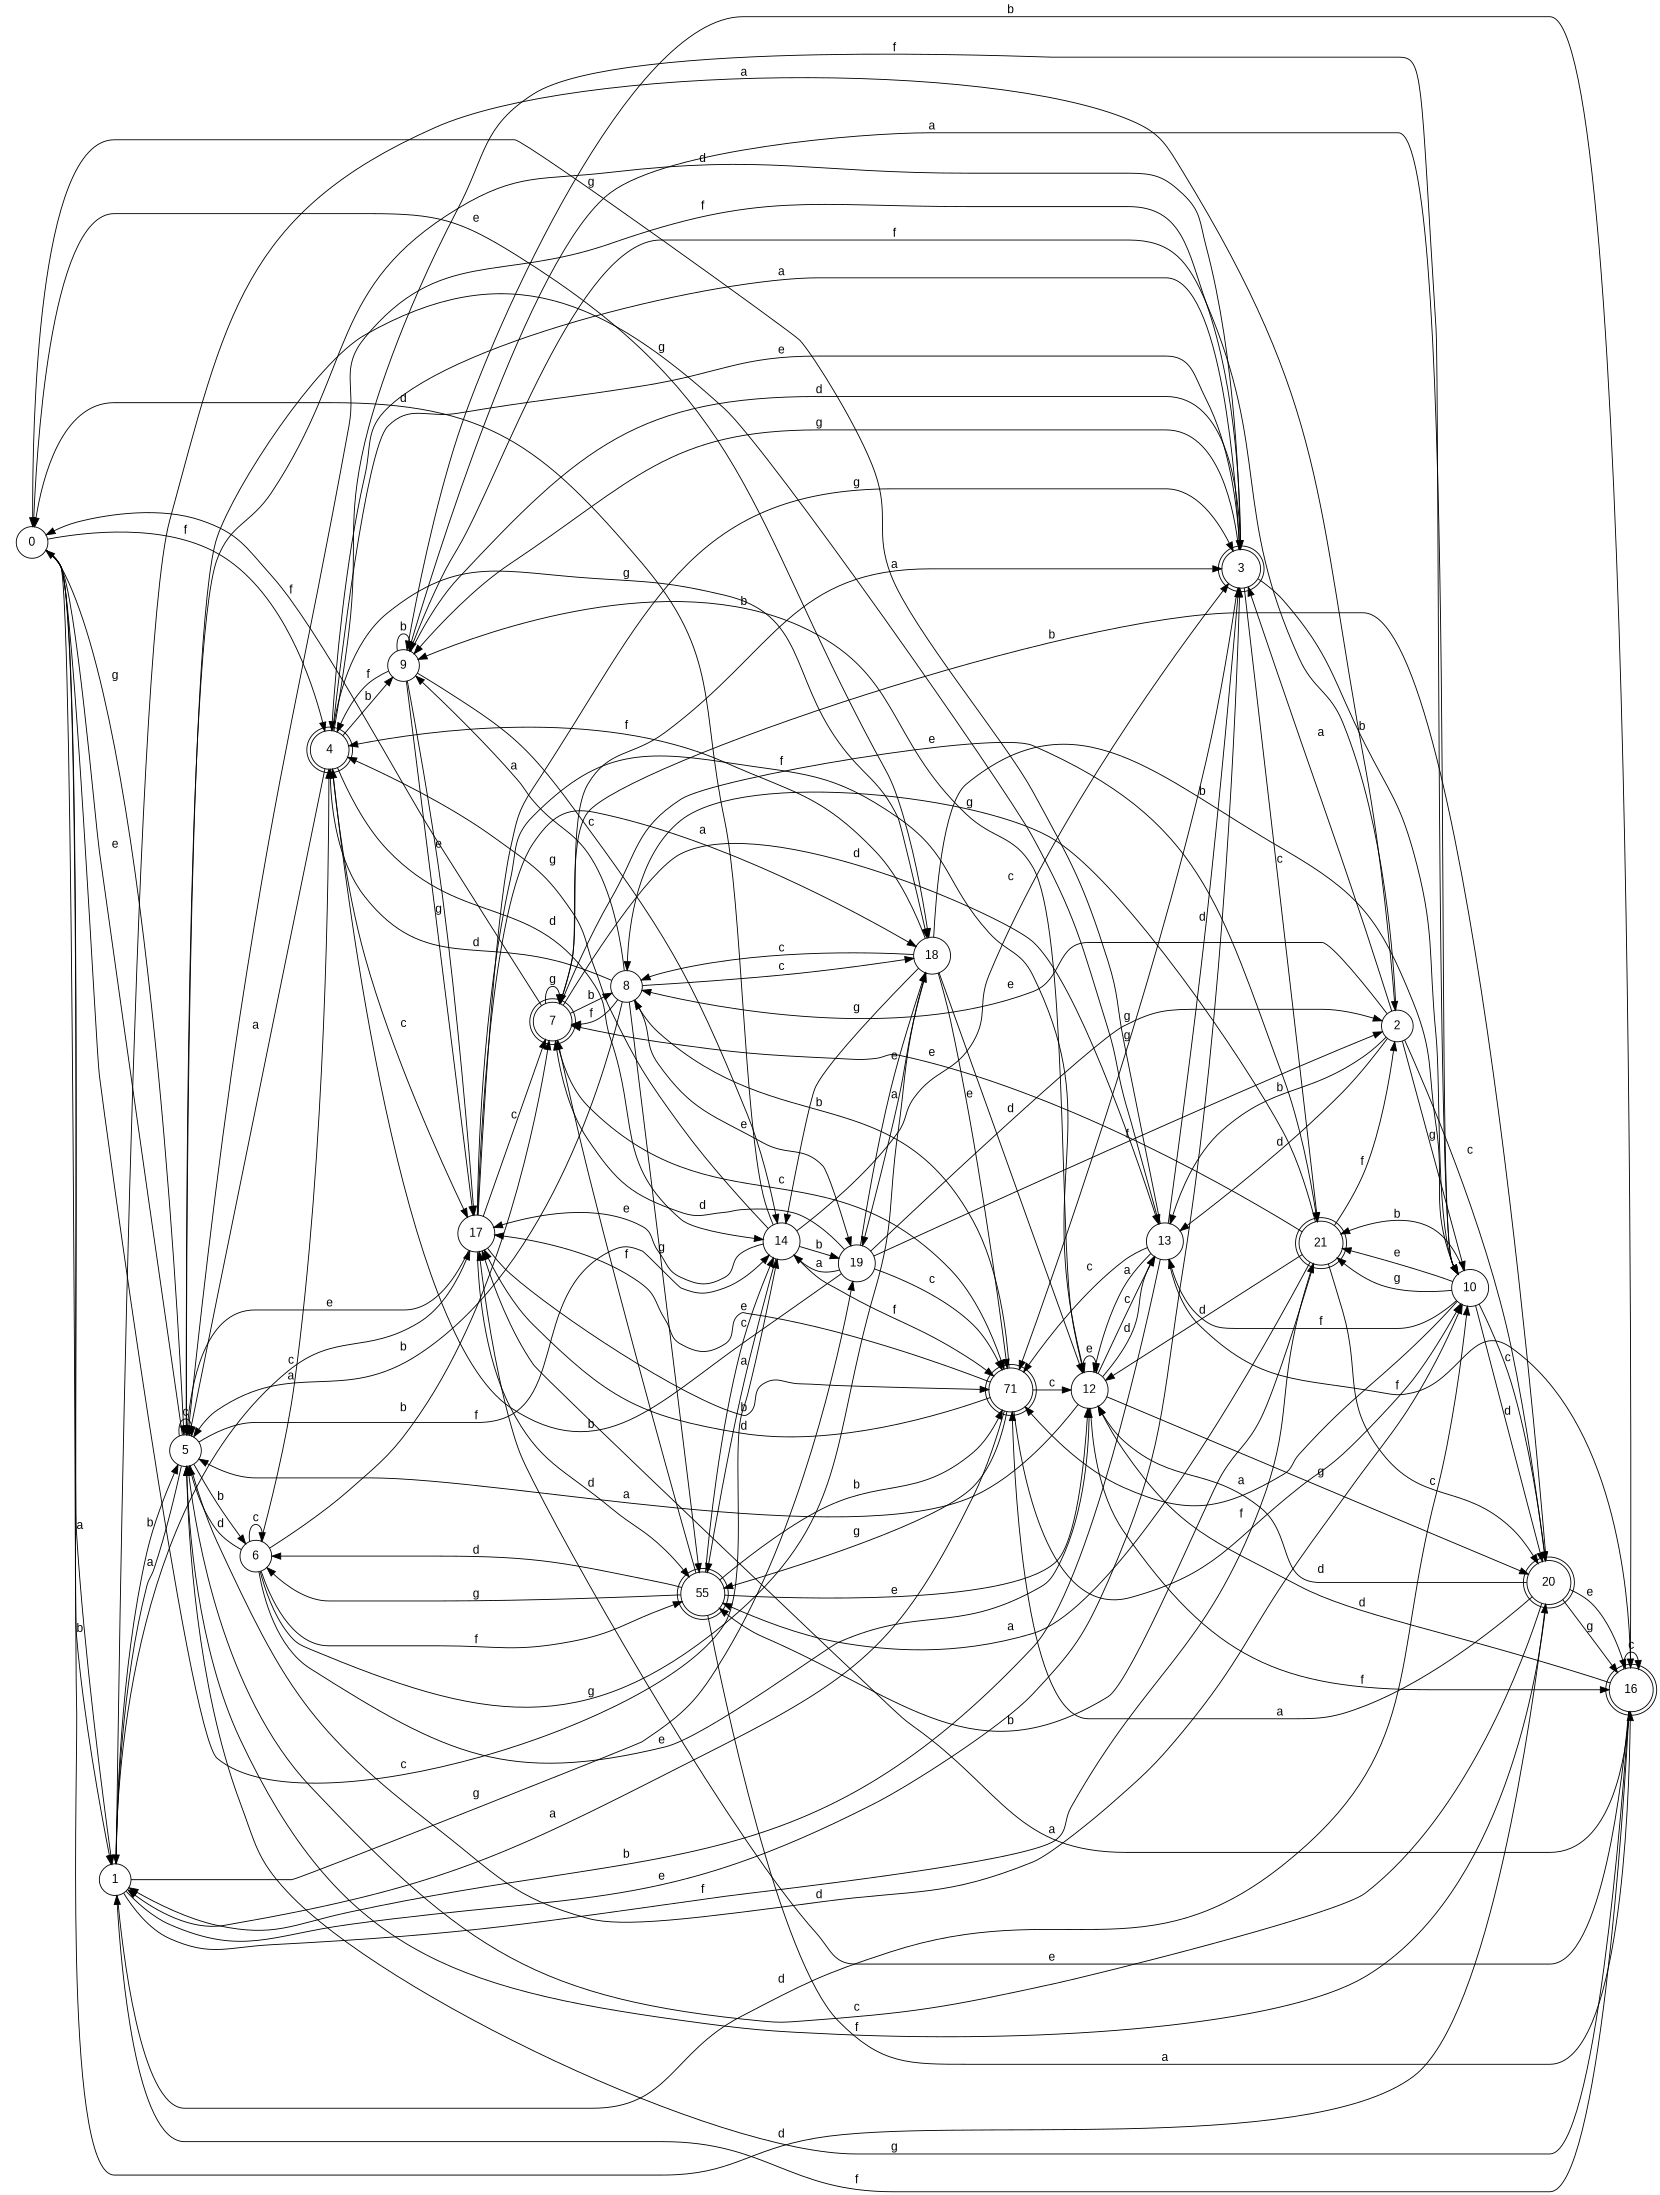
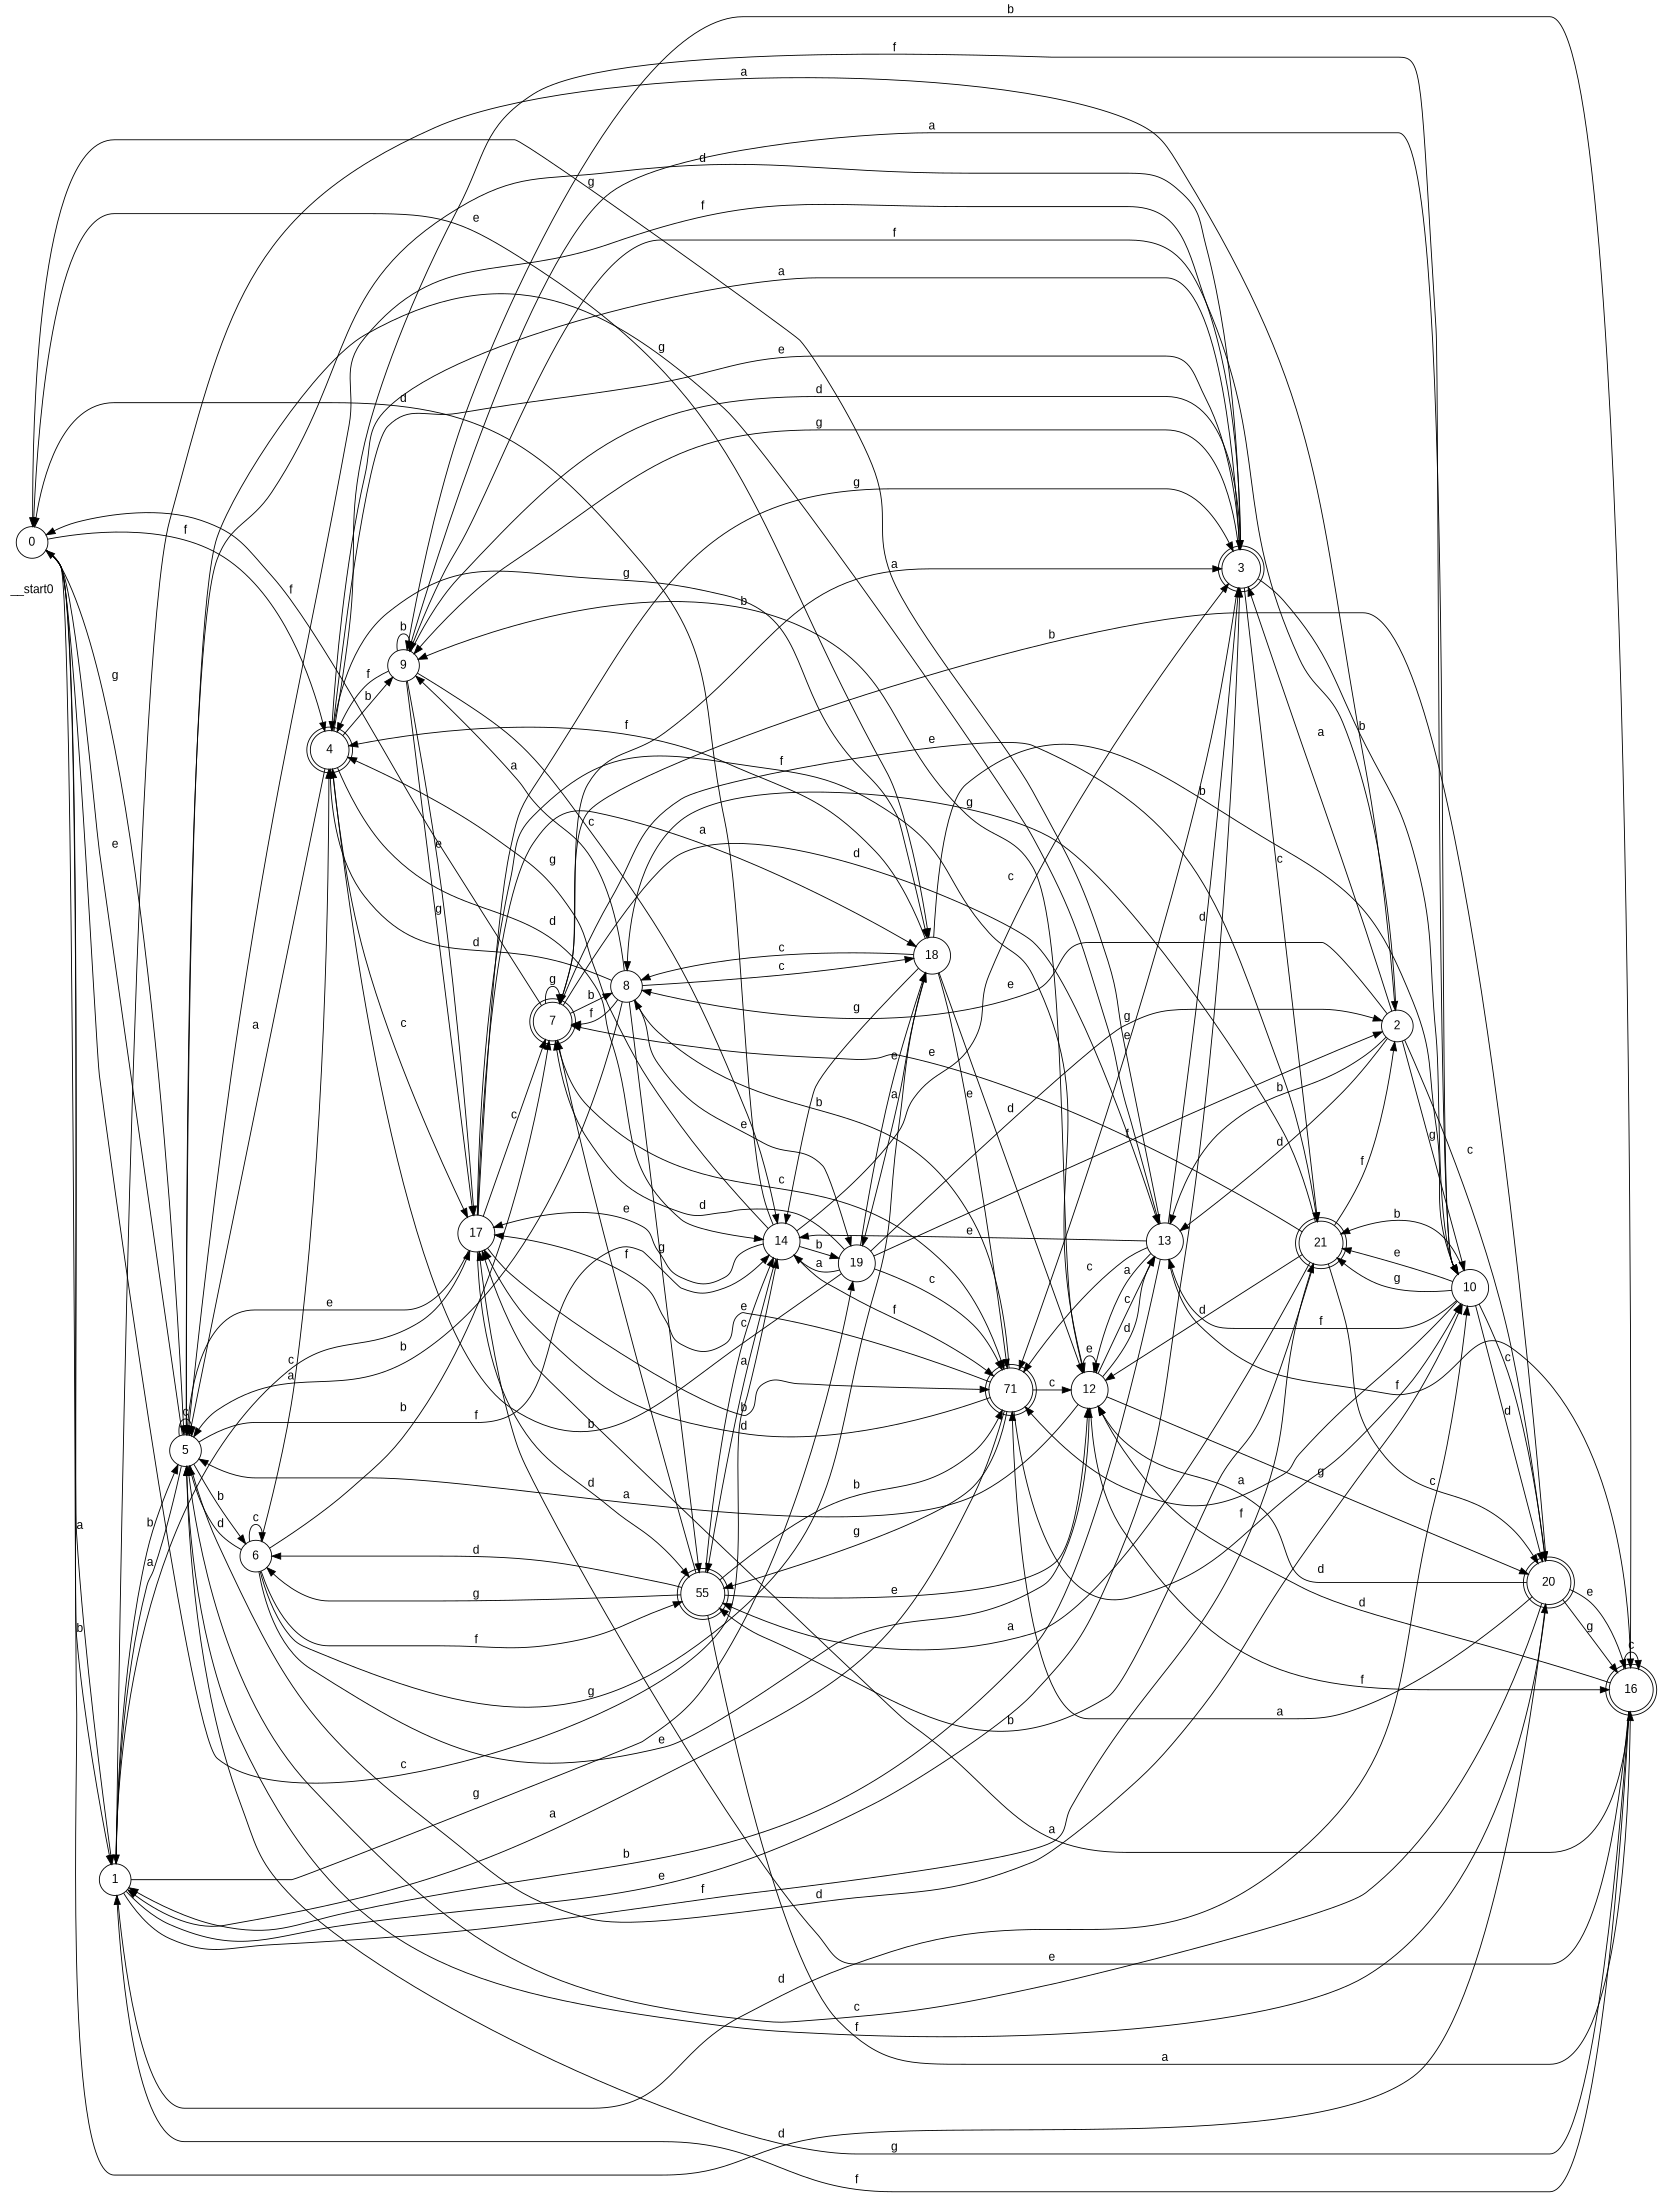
none -> (32, 590)
(1127, 1036) -> (1127, 1036)
none -> (969, 1237)
